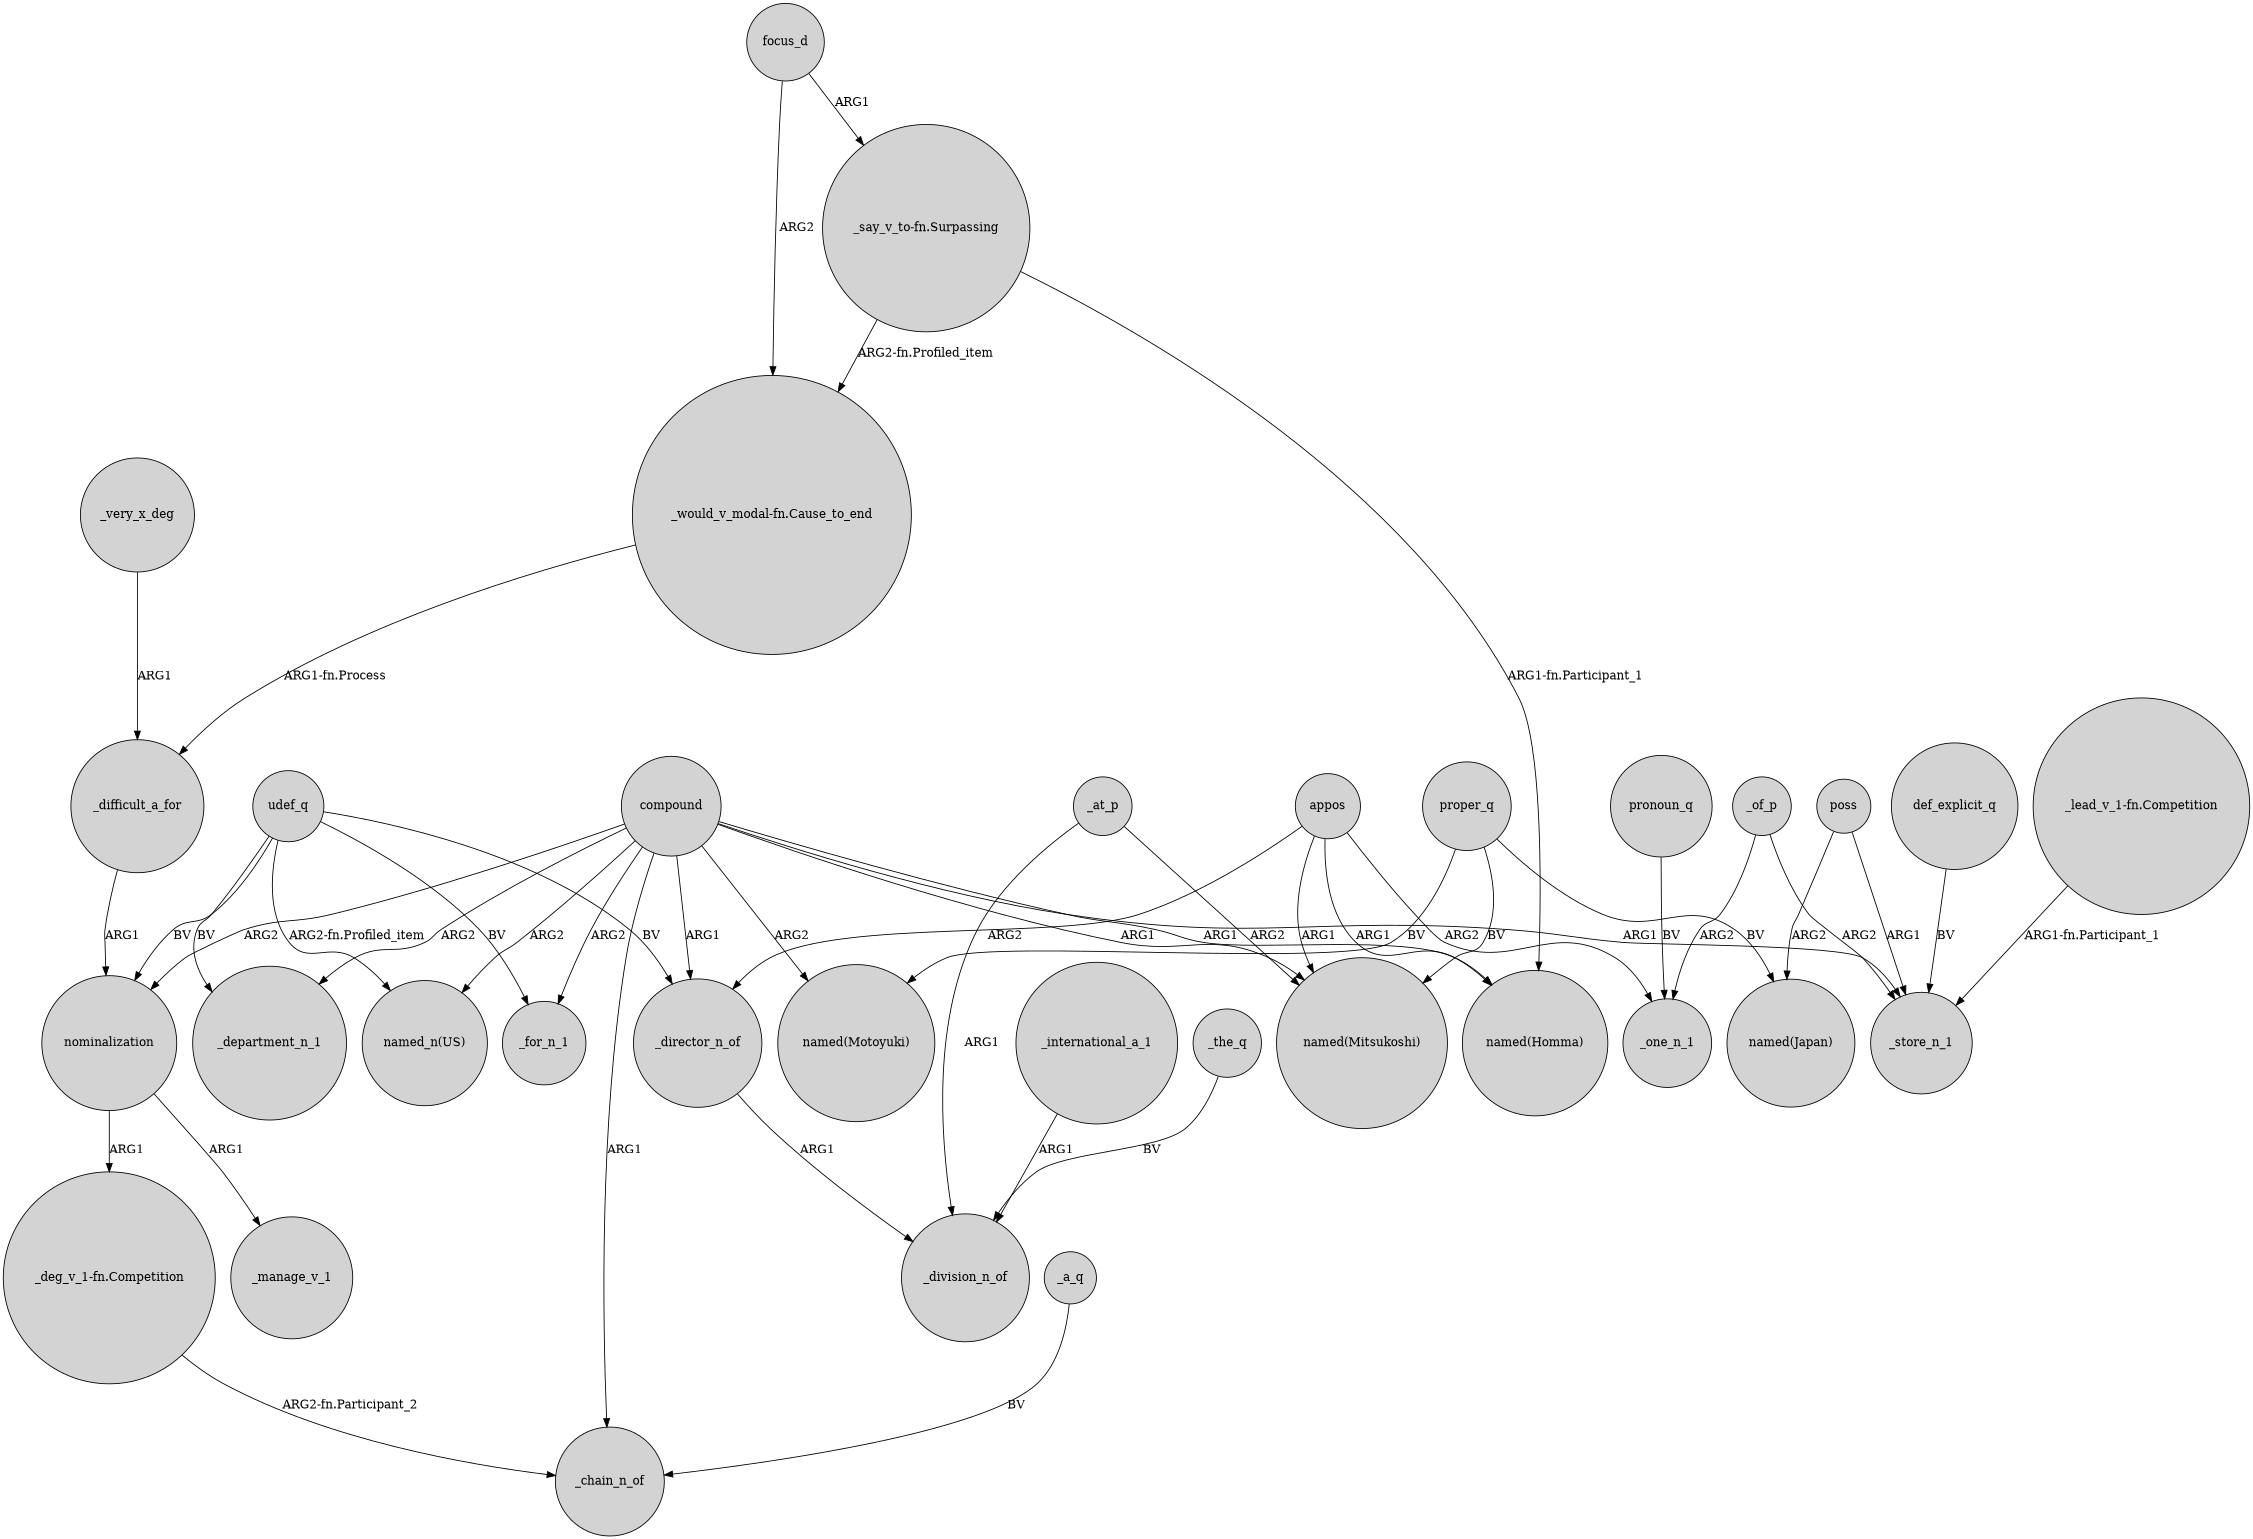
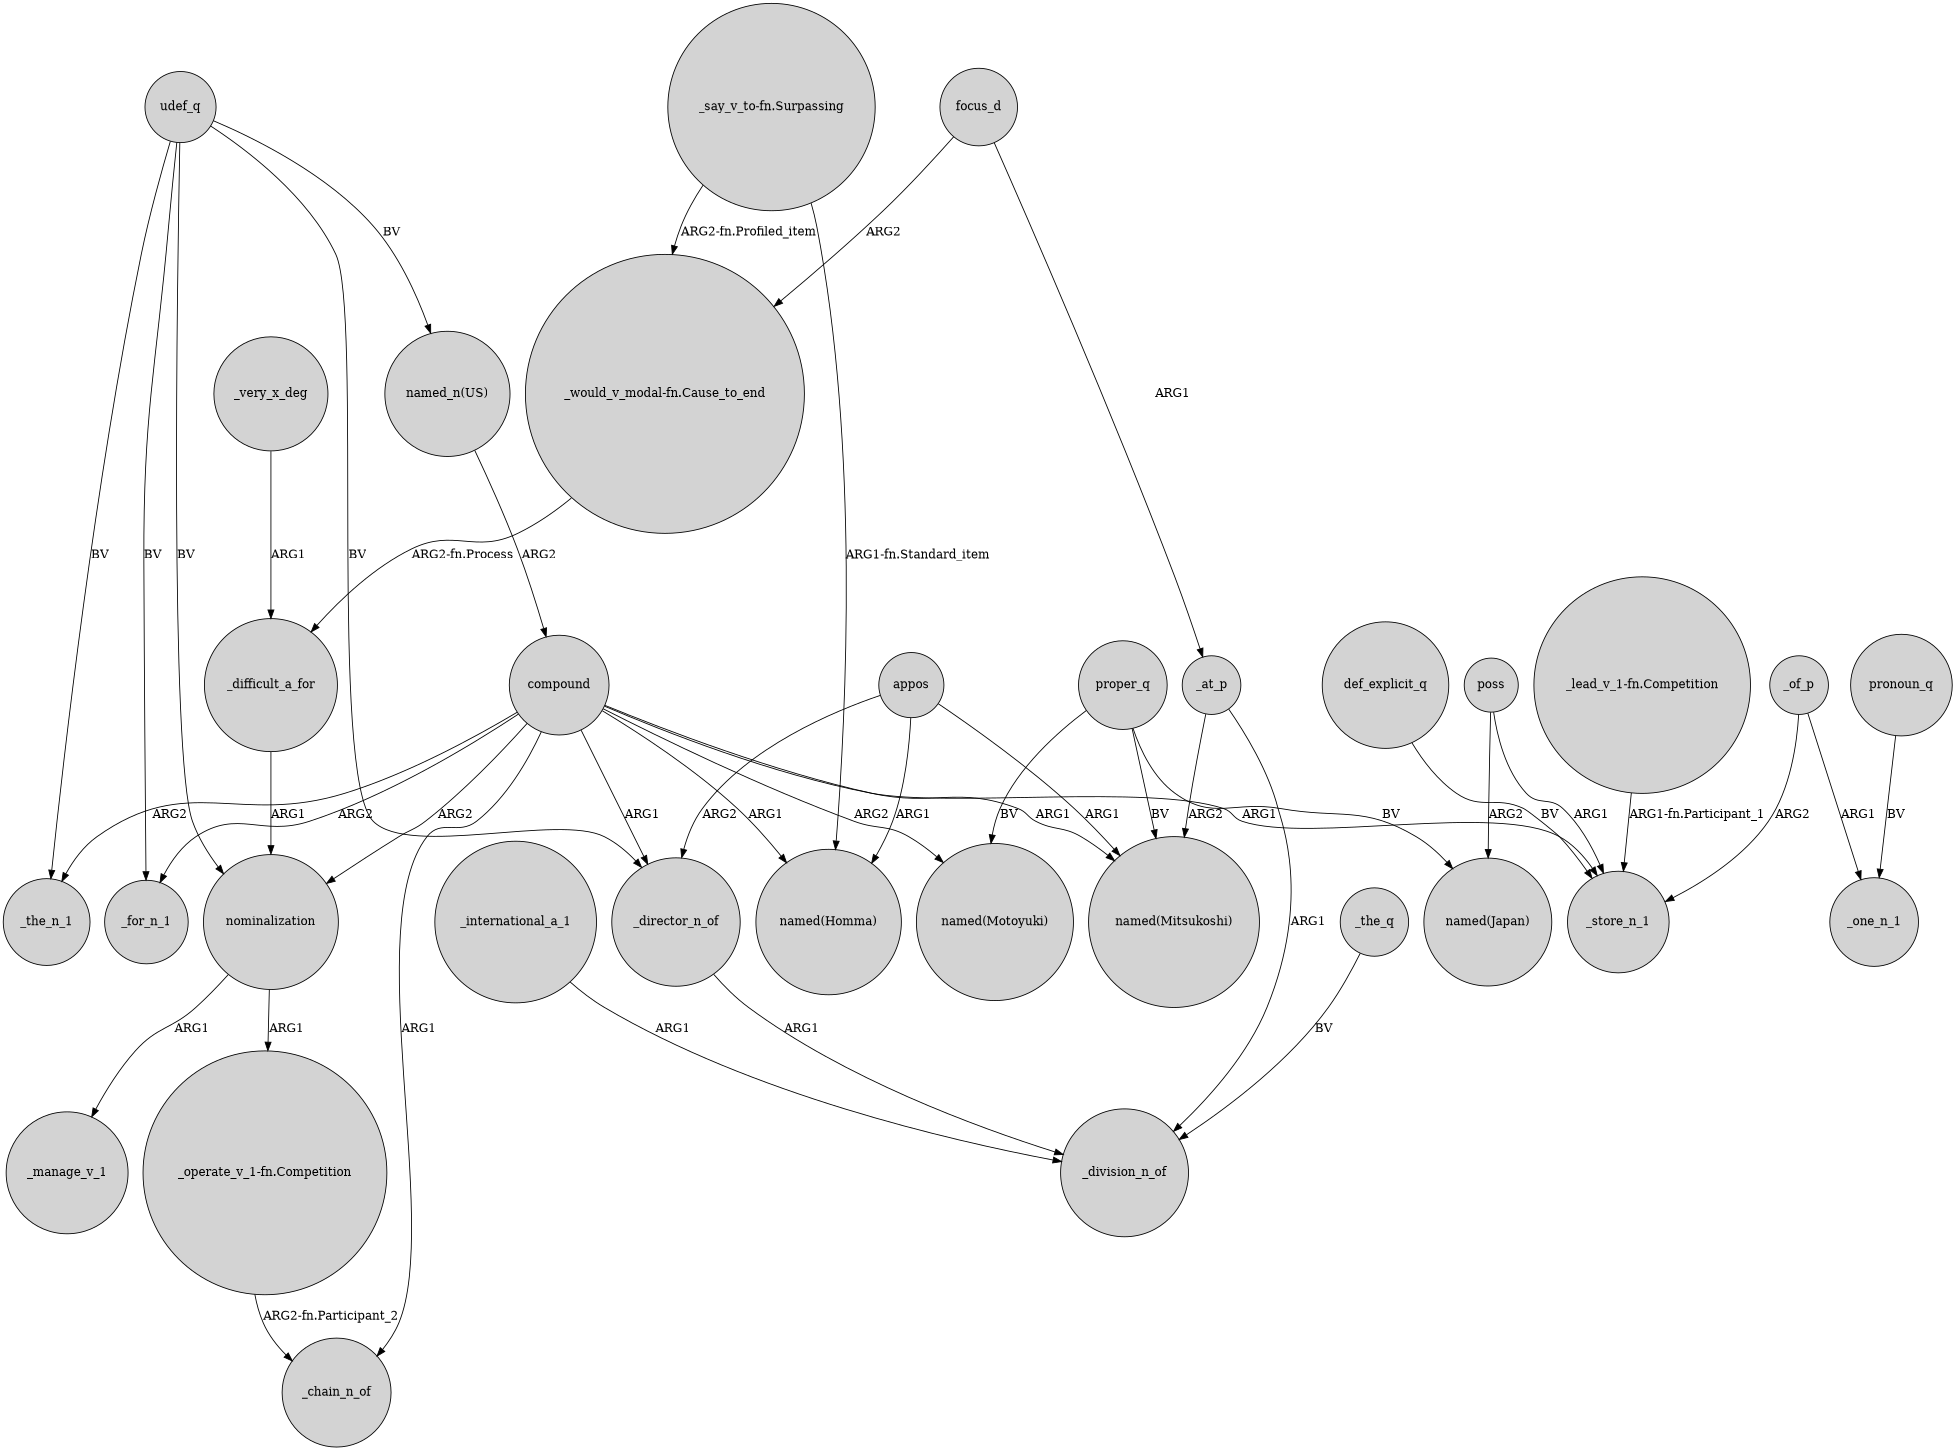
(834, 106) -> (1102, 394)
(335, 676) -> (463, 555)
(1576, 676) -> (918, 555)
(552, 914) -> (515, 542)
(357, 936) -> (392, 232)
(1717, 936) -> (1858, 815)
(1491, 952) -> none
(270, 1043) -> (47, 922)
(109, 1278) -> (265, 1173)
(1070, 1278) -> none
